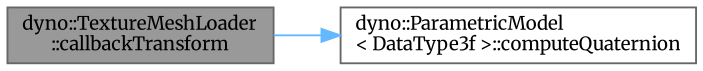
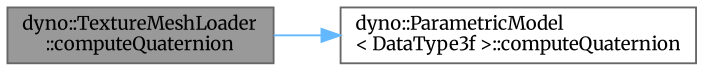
(141, 35) -> (141, 35)
